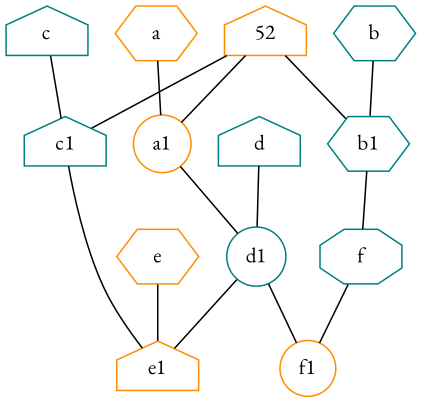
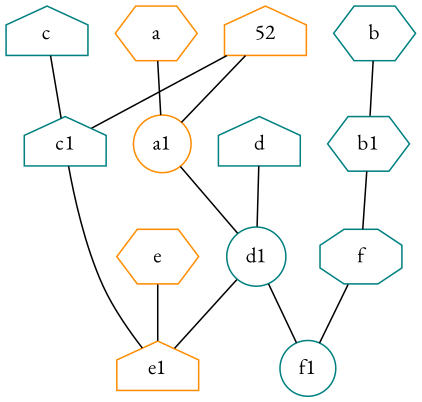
(316, 87) -> none
(308, 368) -> (308, 368)
